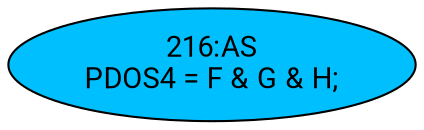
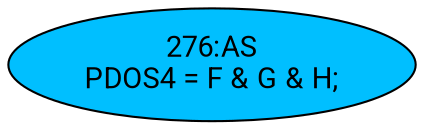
(212, 65) -> (212, 65)
